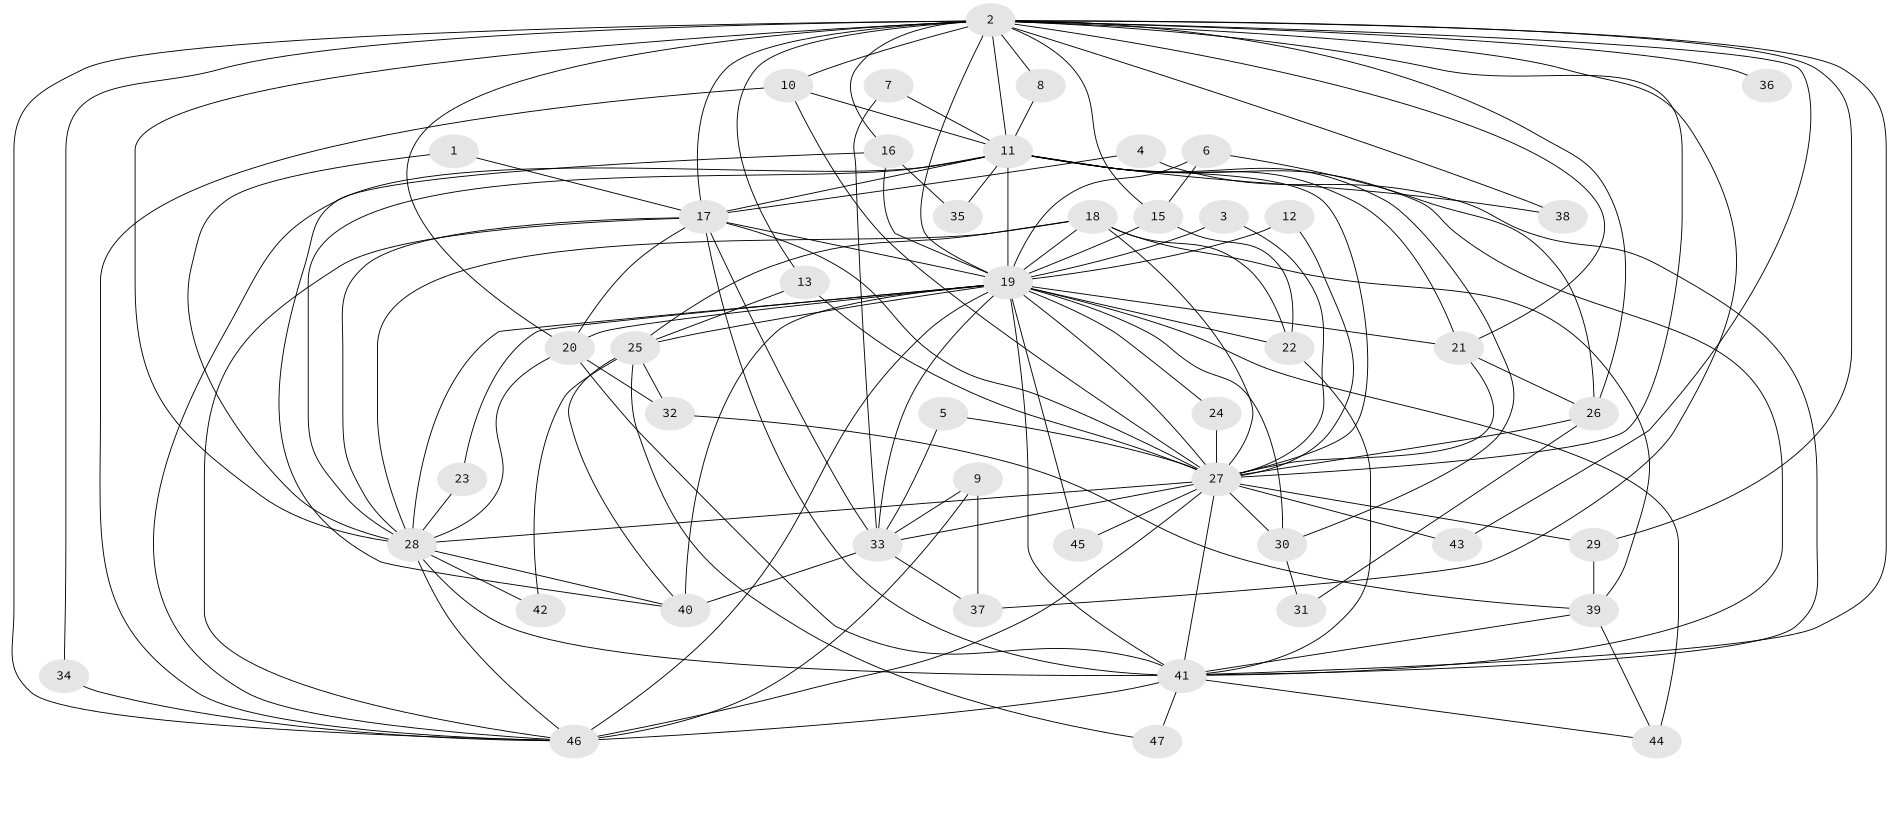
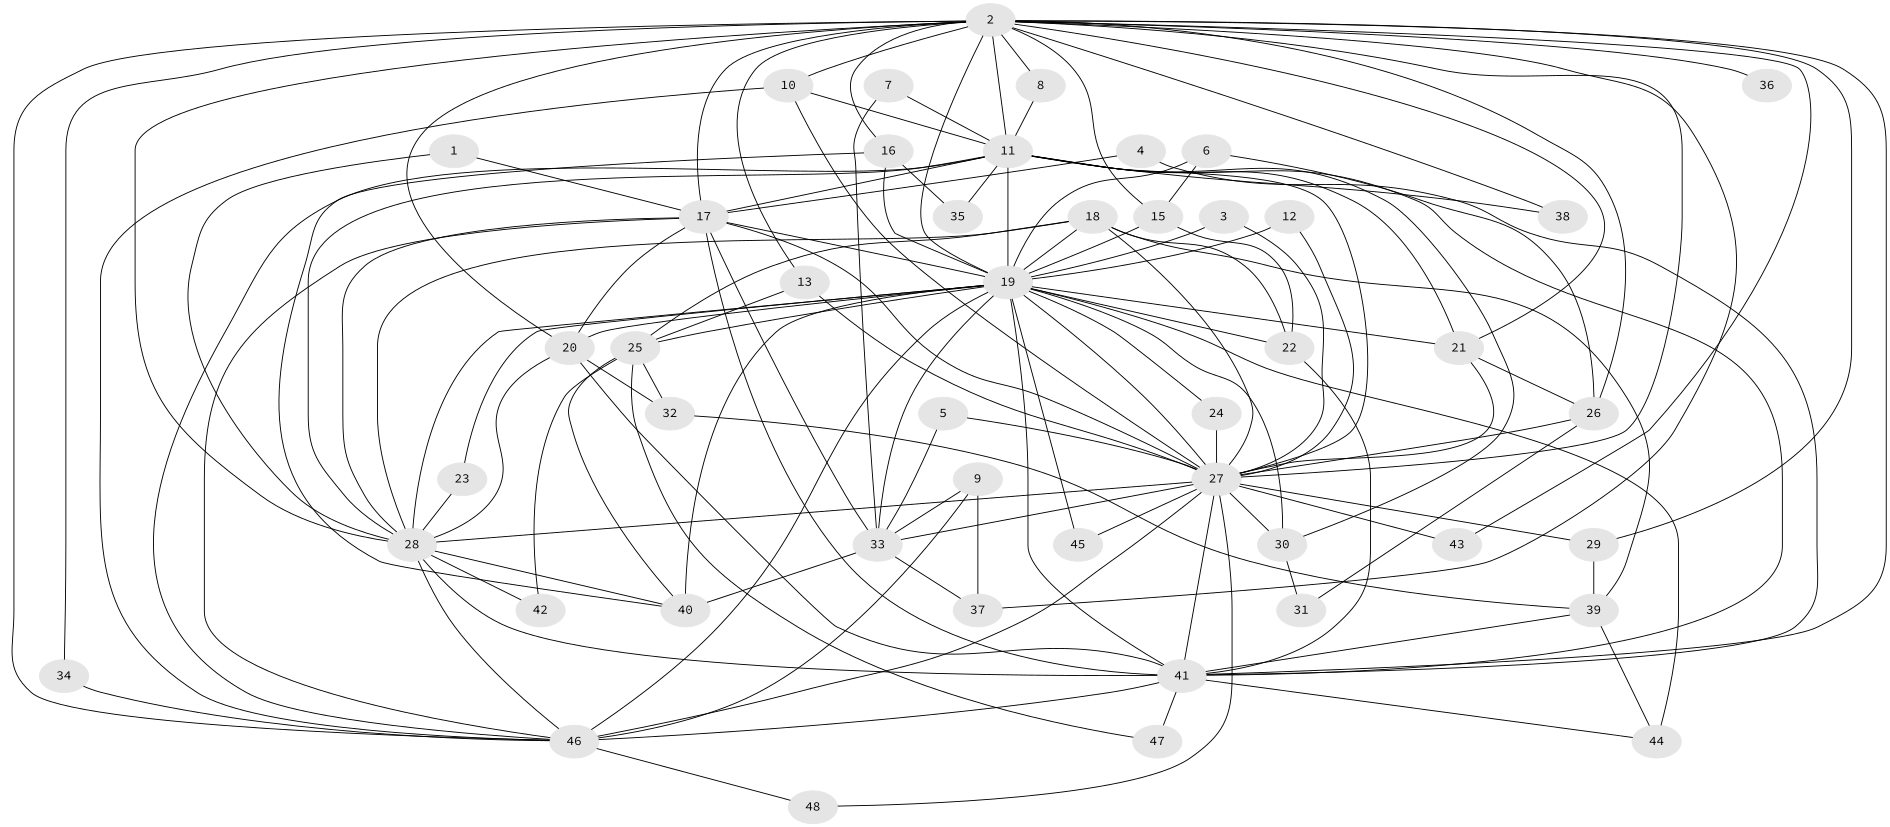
none -> (813, 807)
